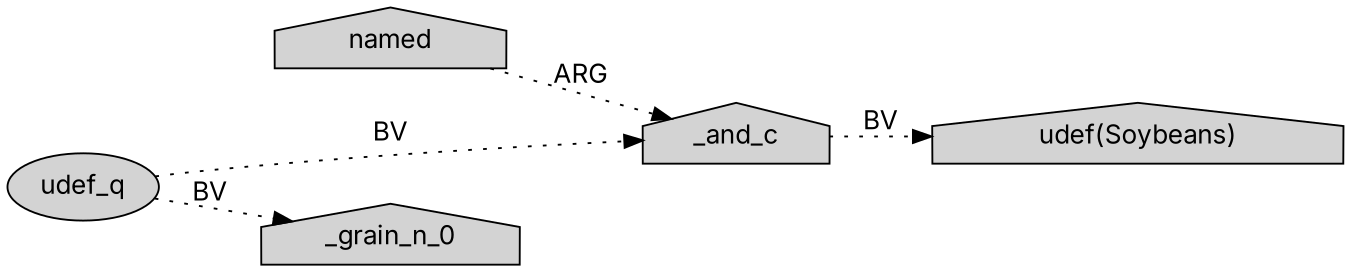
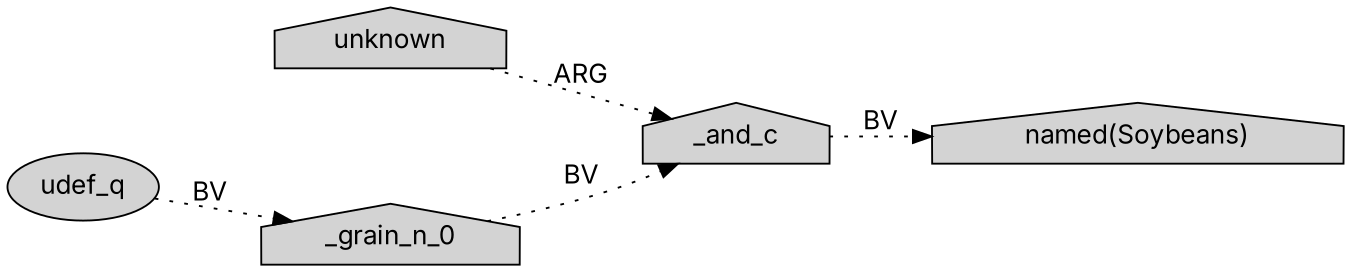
(390, 41) -> (390, 41)
(1138, 136) -> (1138, 136)
(389, 155) -> (575, 201)
